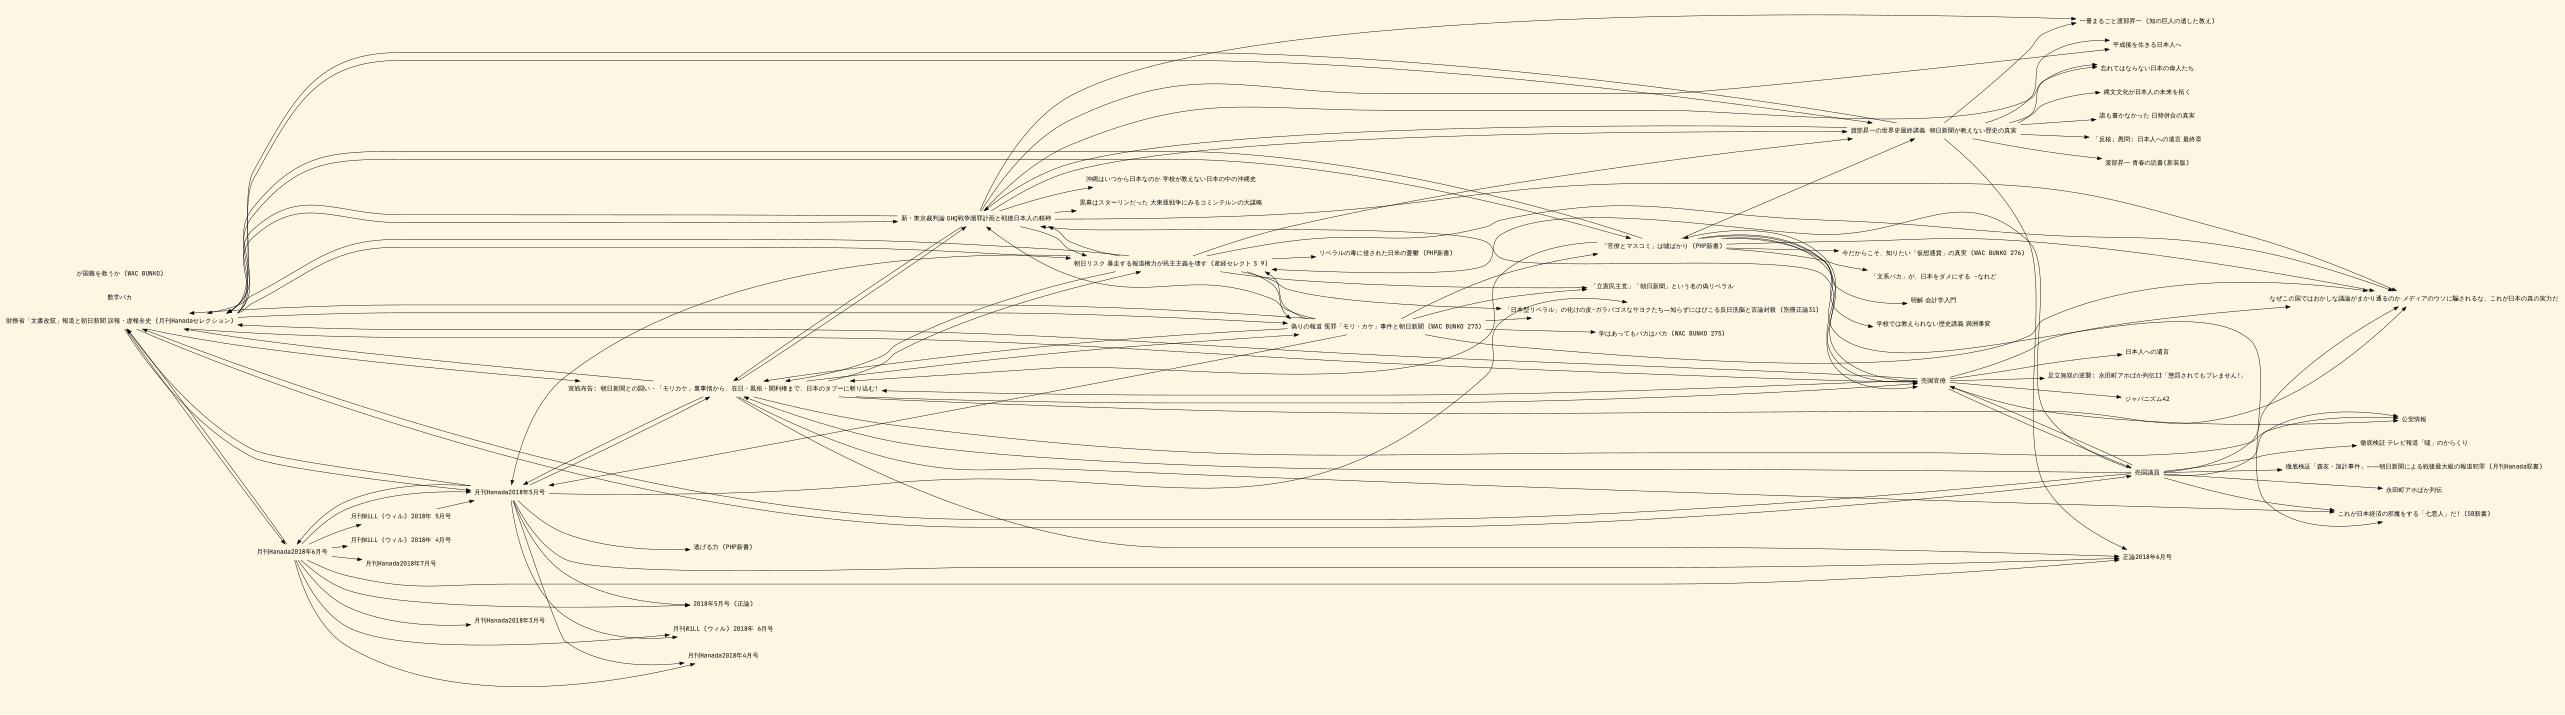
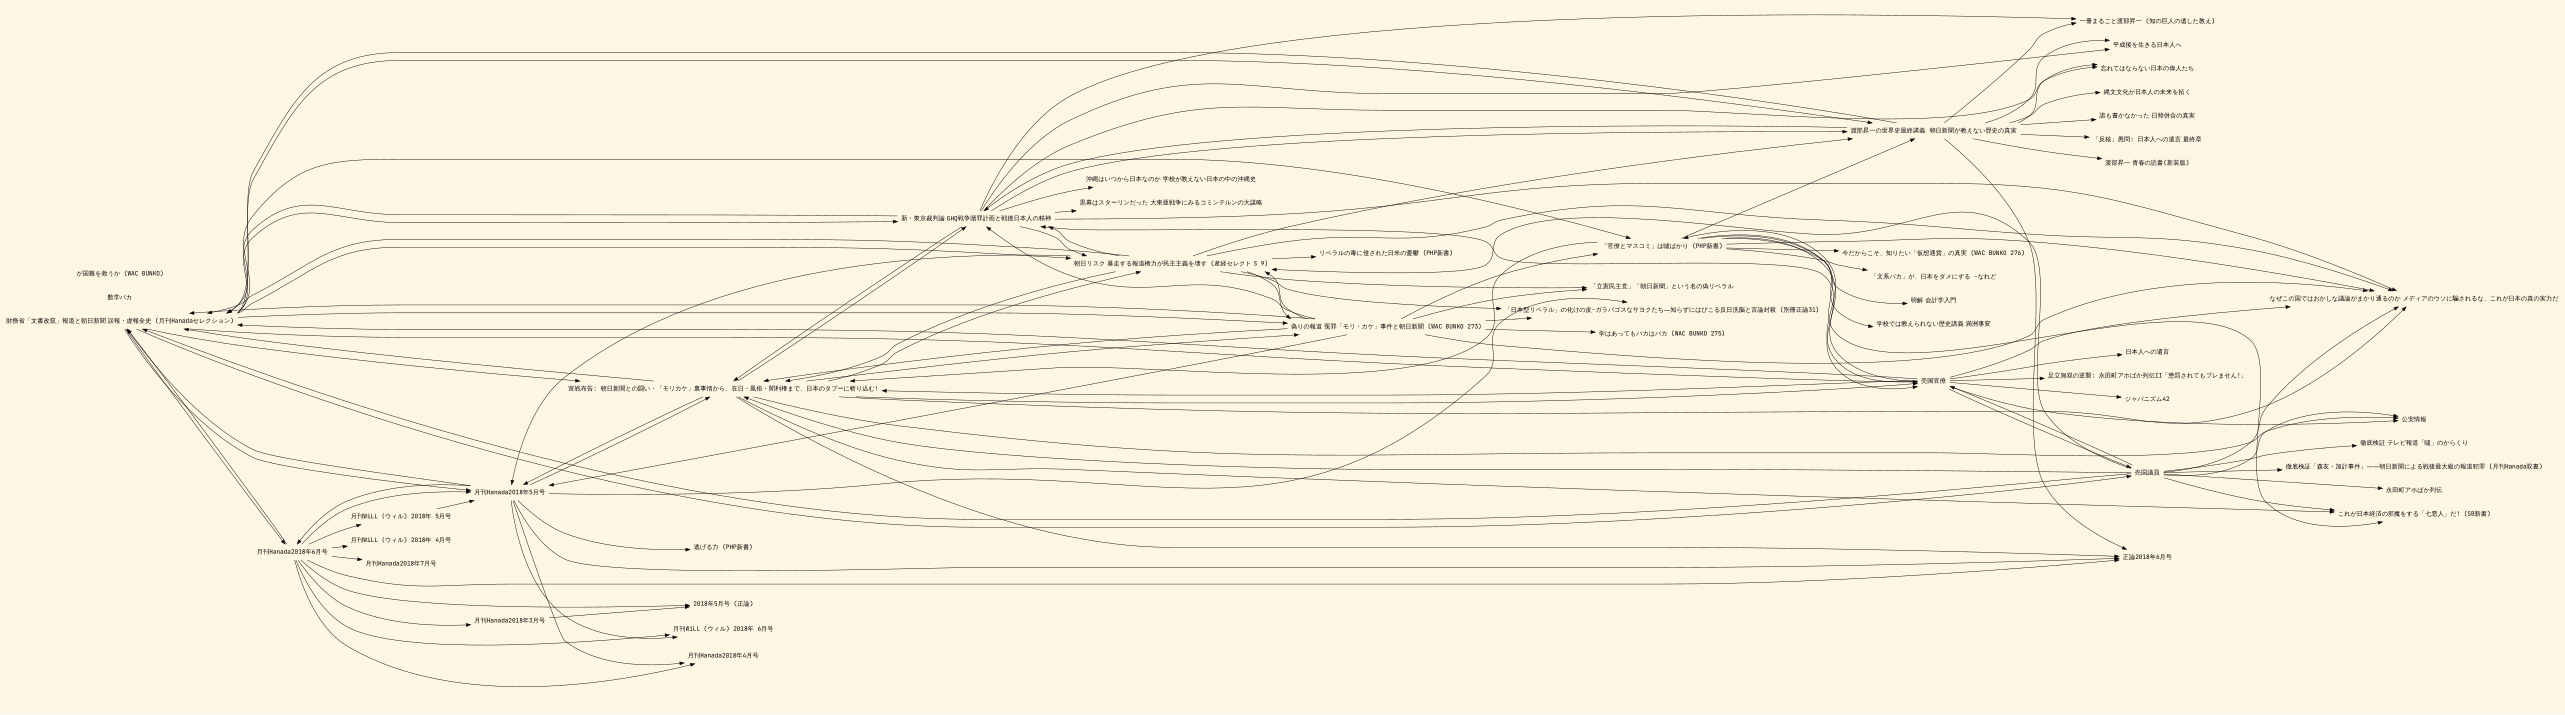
(887, 151) -> none
(575, 580) -> (617, 612)
